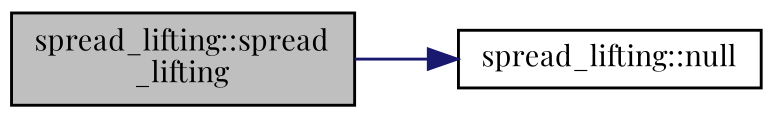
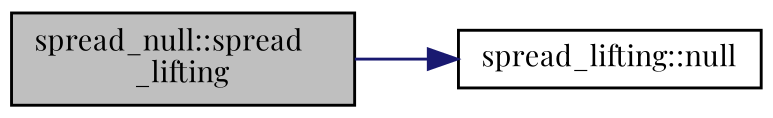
(183, 59) -> (183, 59)
